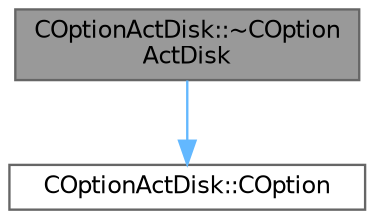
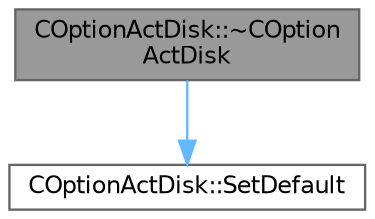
(187, 187) -> (187, 187)
